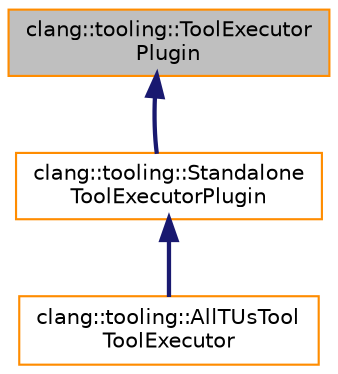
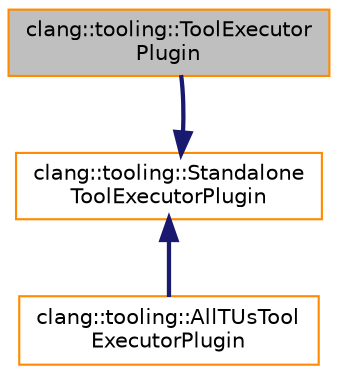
(155, 125) -> (183, 104)
(169, 330) -> (169, 330)
